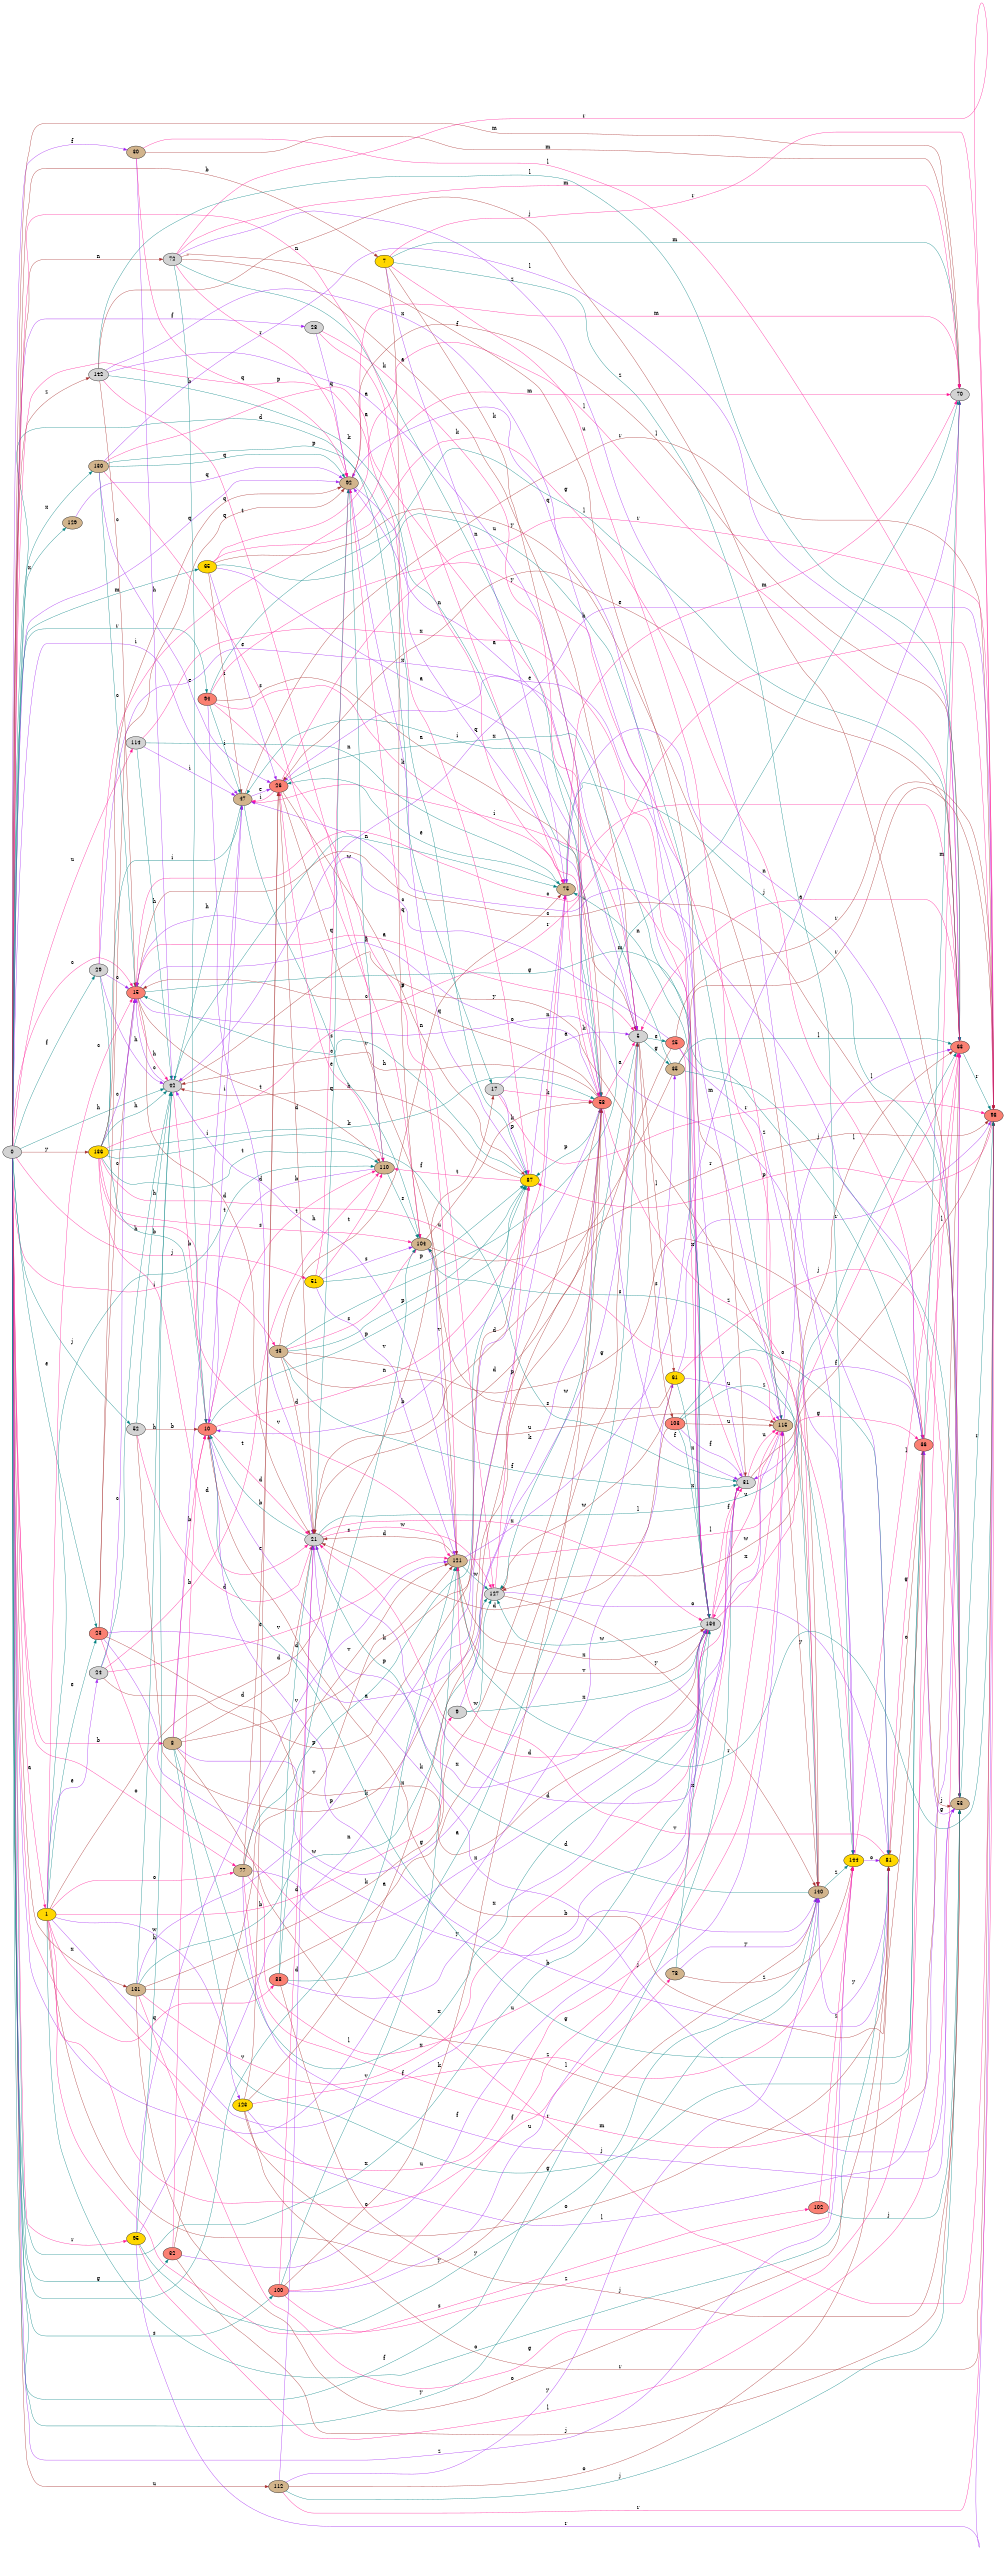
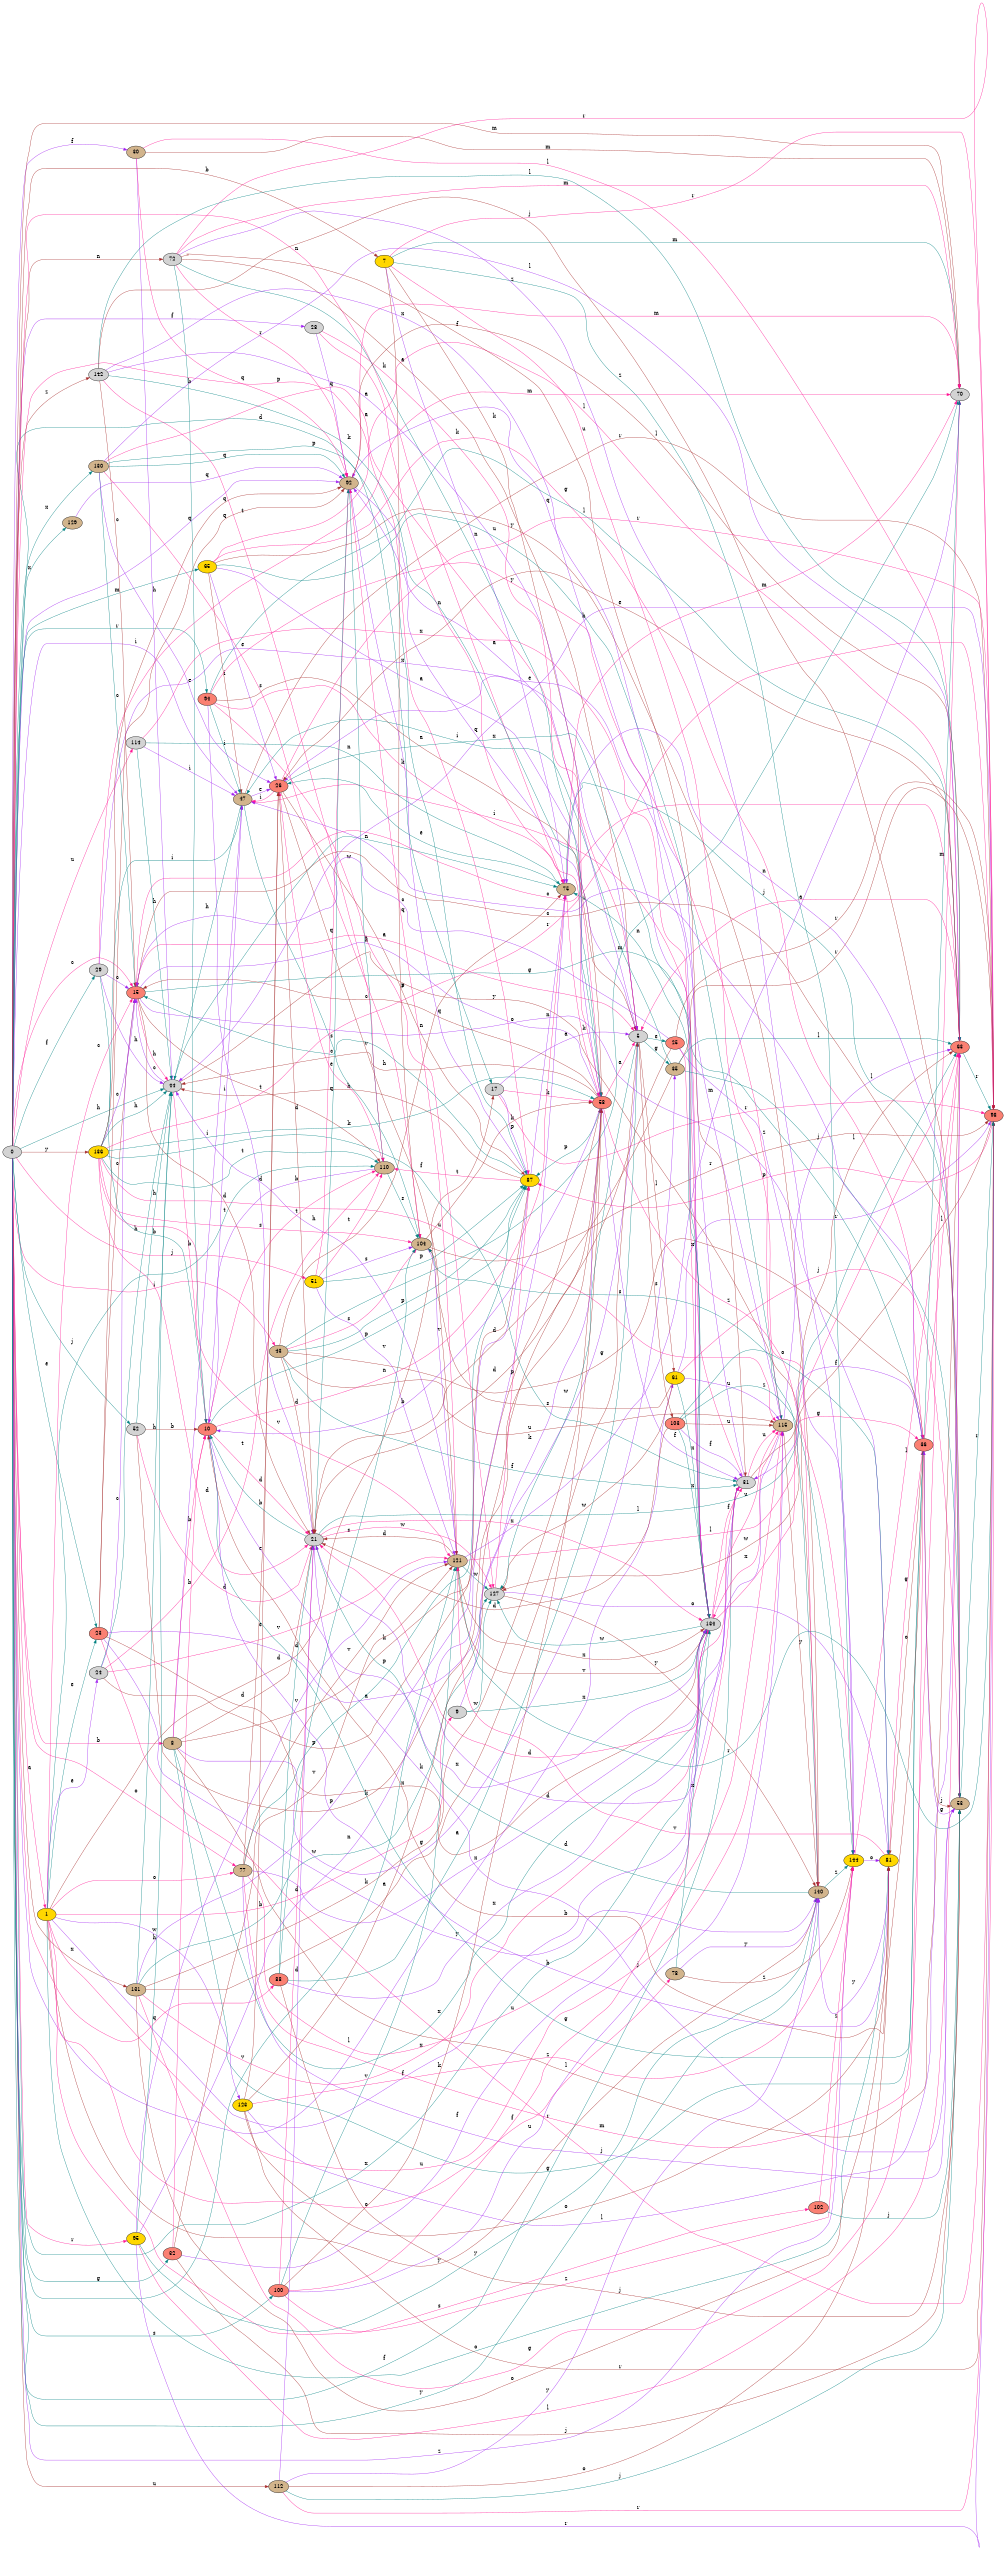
(172, 1086) -> (172, 1086)
